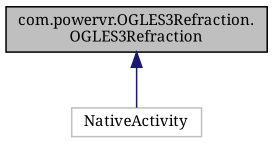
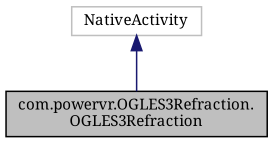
(137, 88) -> (137, 71)
